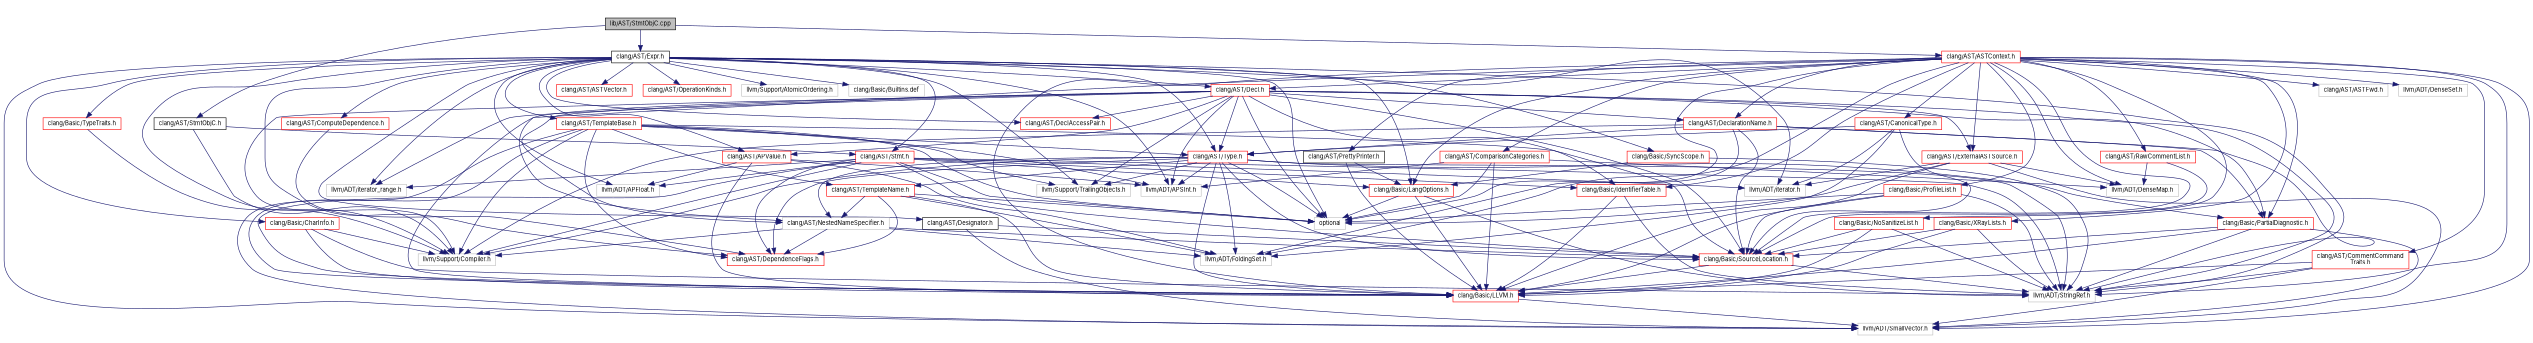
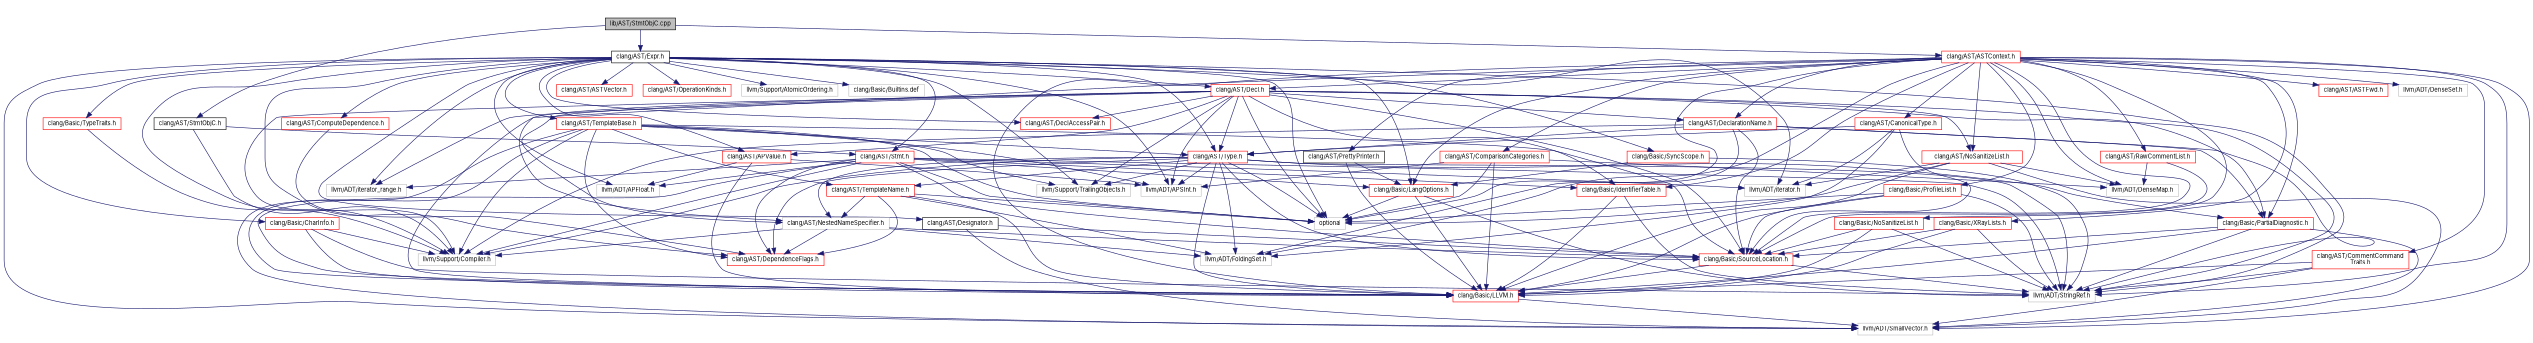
(2353, 90) -> (2353, 90)
(1972, 157) -> (1972, 157)
(1000, 209) -> none
